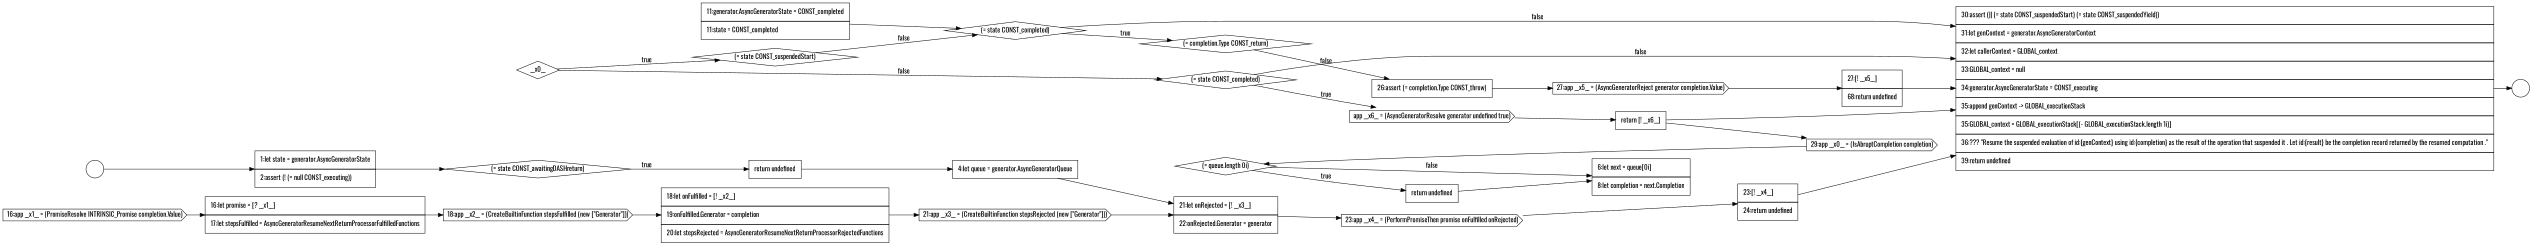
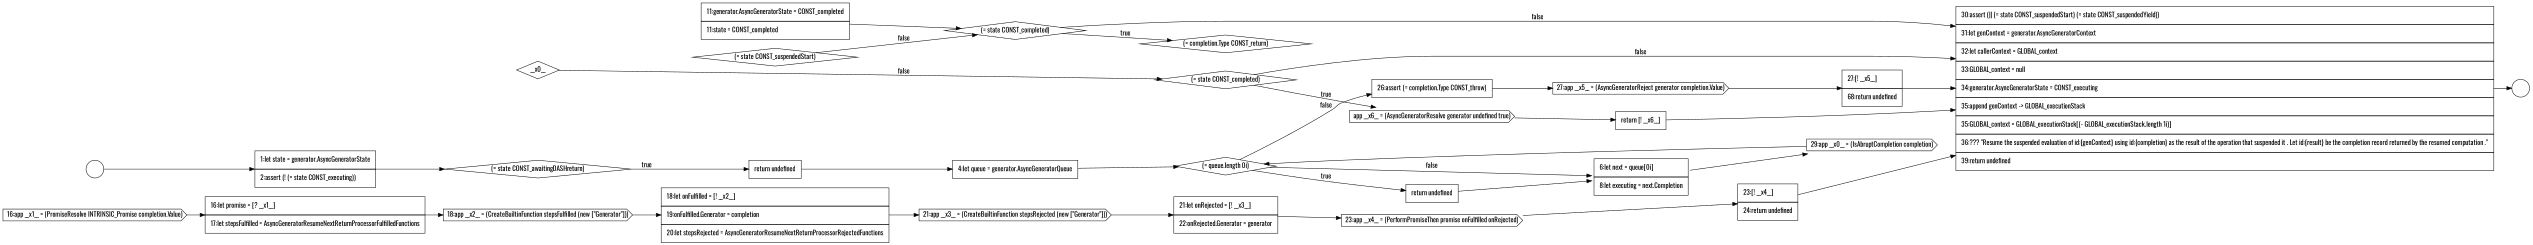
(1309, 62) -> (1303, 127)
(636, 65) -> none
(1734, 130) -> (1746, 162)
(306, 178) -> (308, 178)
(1641, 186) -> (1641, 186)
(1113, 190) -> (1126, 168)
